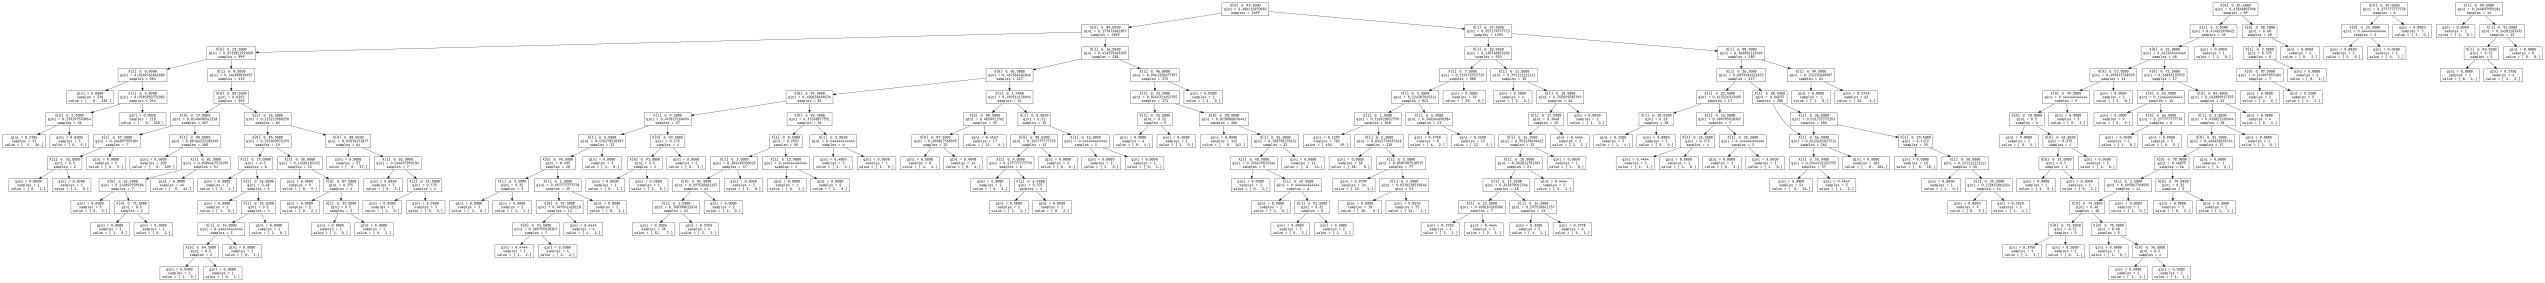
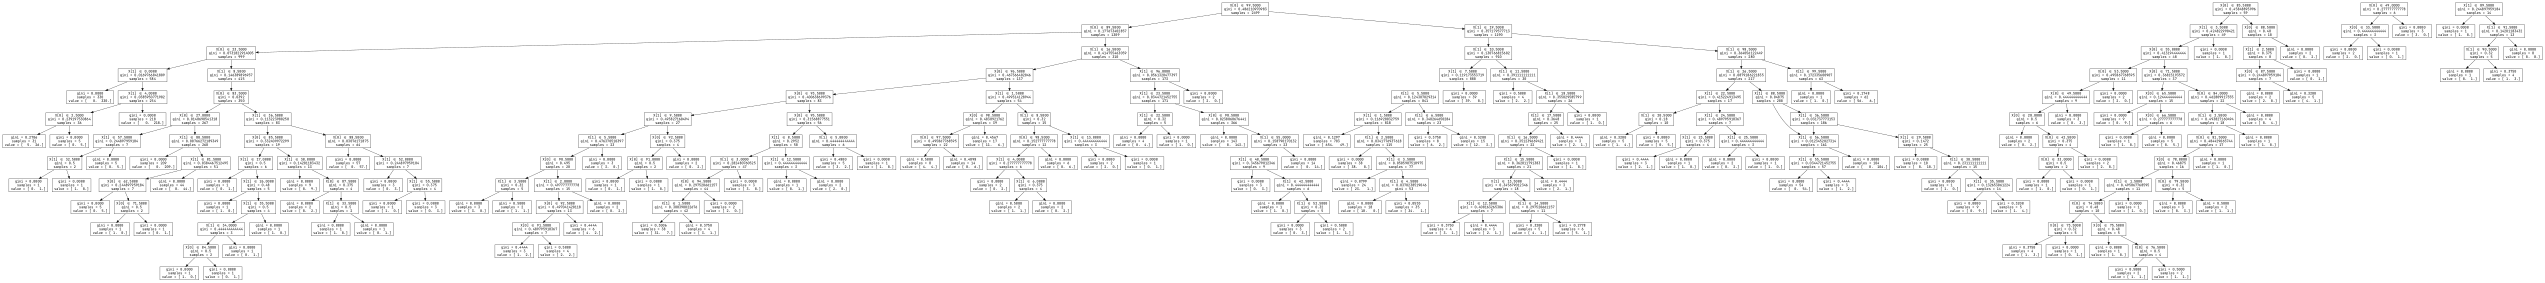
(1440, 86) -> none
